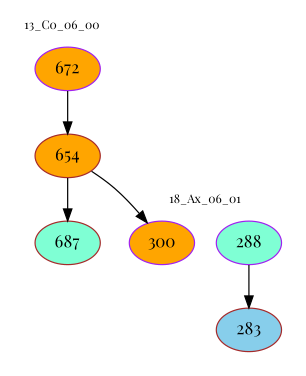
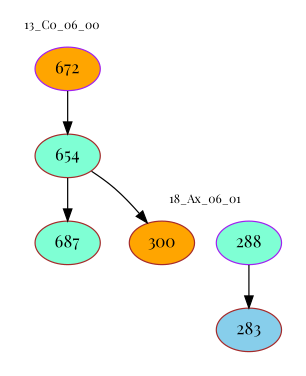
(68, 156) -> (68, 156)
(162, 243) -> (162, 243)
